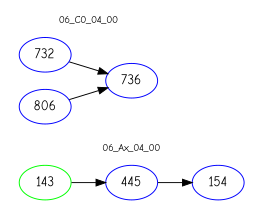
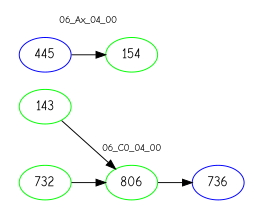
(45, 55) -> (45, 183)
(84, 66) -> (84, 183)
(45, 107) -> (132, 183)
(84, 183) -> (90, 146)
(218, 183) -> (132, 55)
